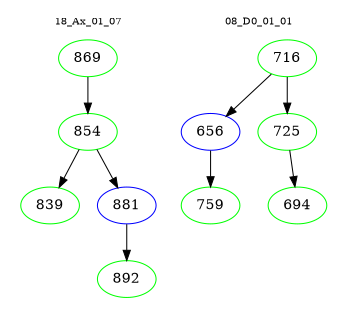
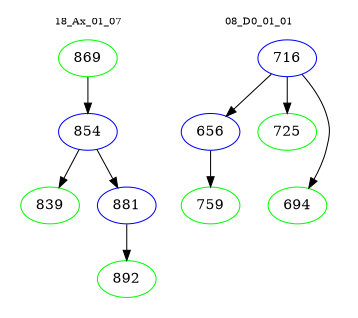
(287, 58) -> (287, 58)
(88, 132) -> (88, 132)
(292, 163) -> (329, 125)
